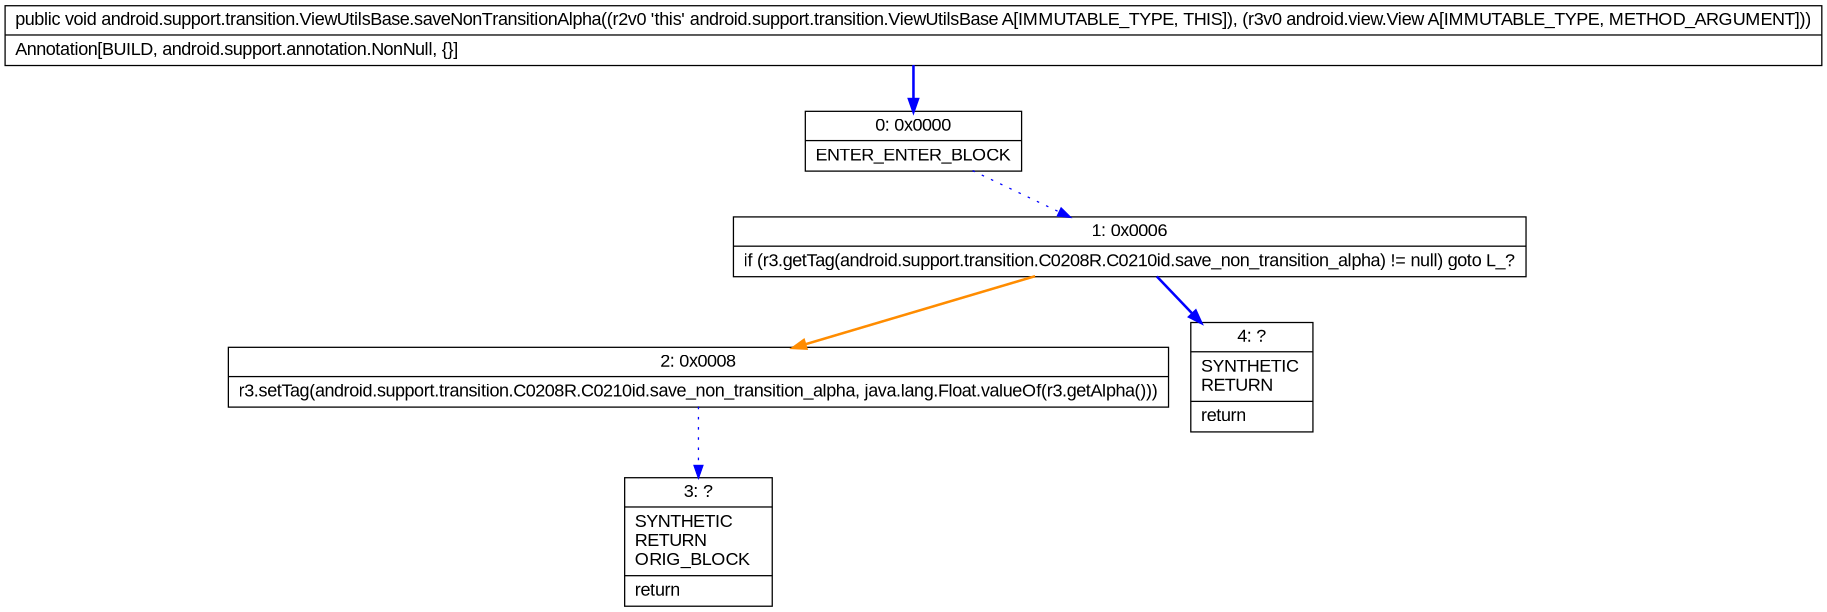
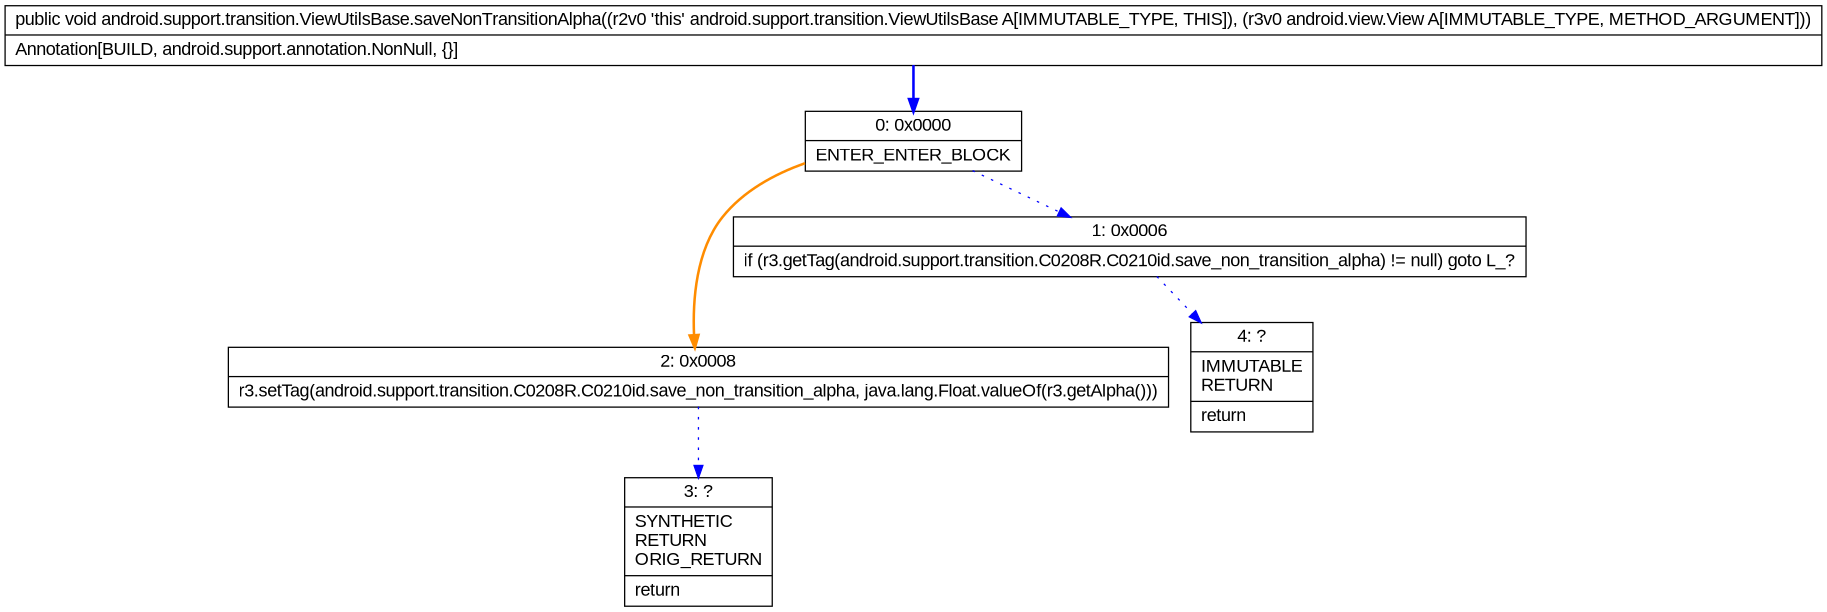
(1175, 295) -> (1175, 295)
(920, 310) -> (716, 227)
(1250, 366) -> (1252, 366)
(693, 560) -> (698, 560)
